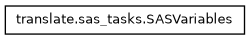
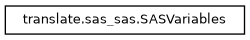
(125, 20) -> (125, 20)
